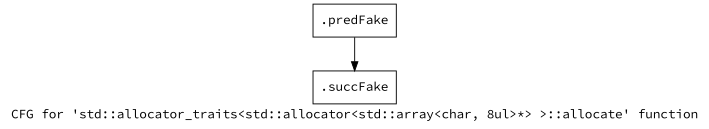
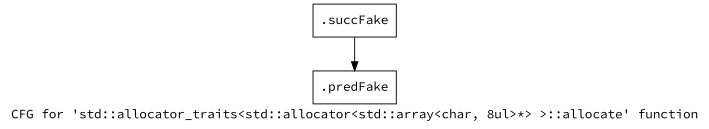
(355, 49) -> (355, 49)
